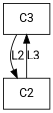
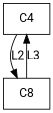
(27, 19) -> (27, 19)
(27, 94) -> (27, 94)
